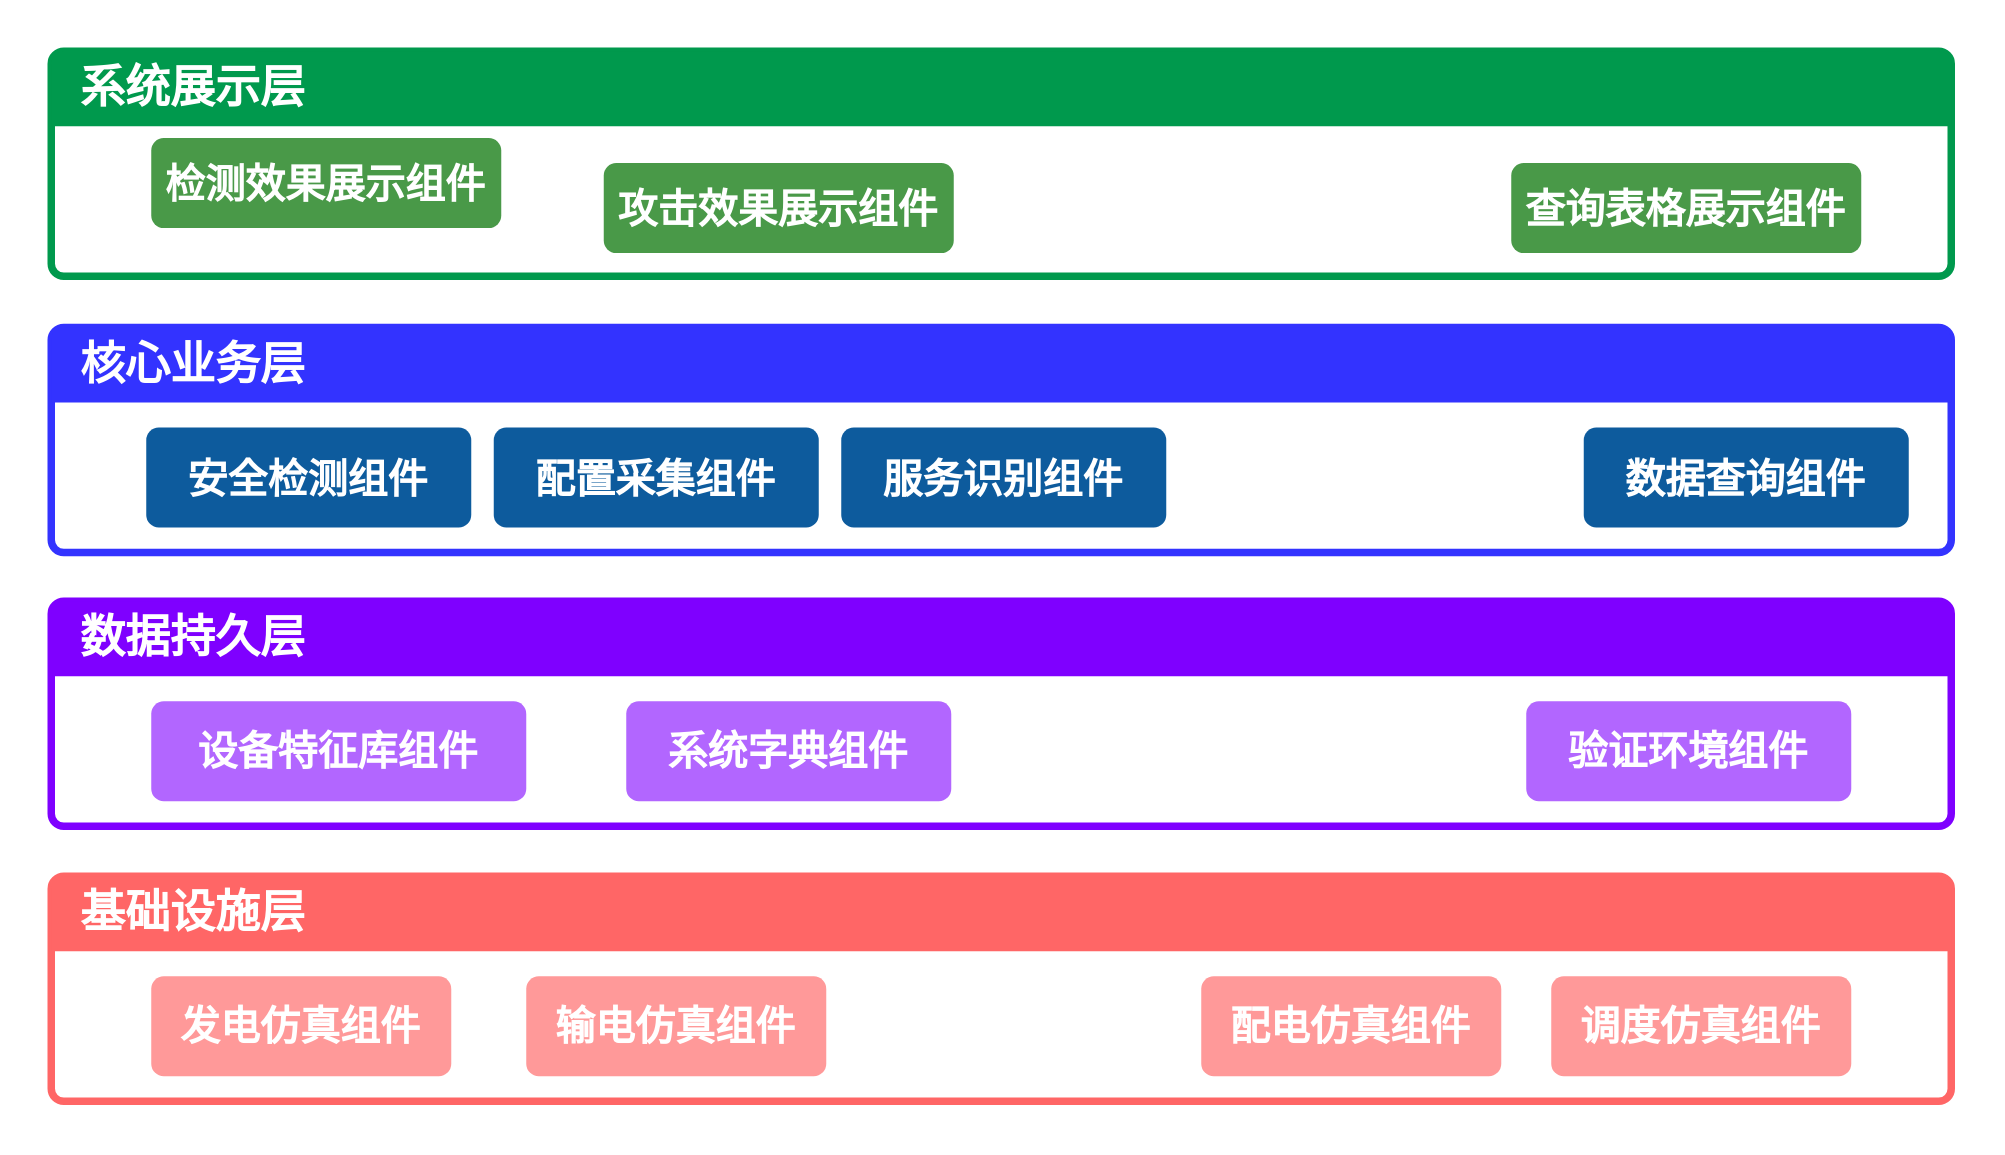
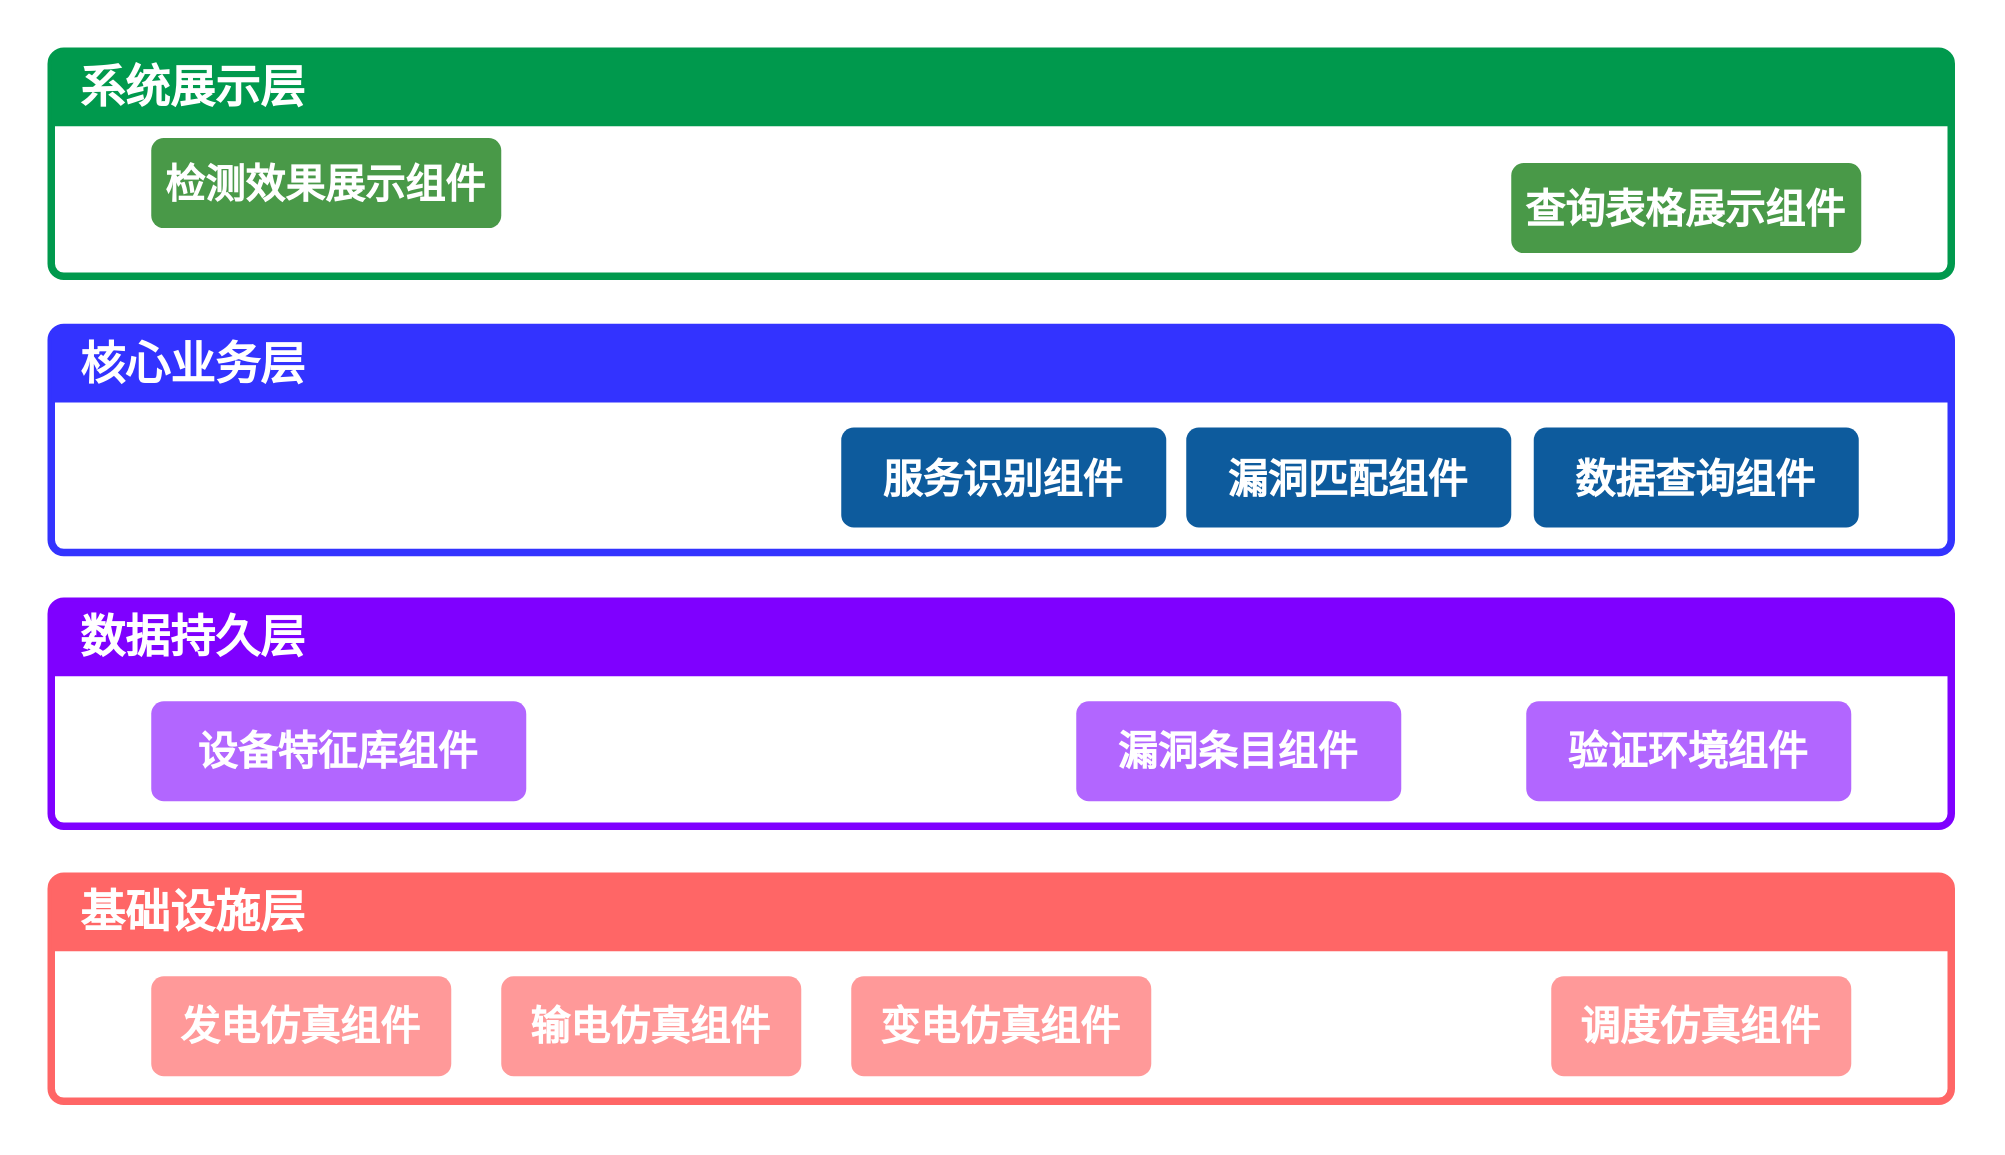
(779, 208) -> none
(309, 478) -> none
(656, 478) -> none
none -> (1349, 478)
(1746, 478) -> (1696, 478)
(789, 751) -> none
none -> (1239, 751)
(676, 1026) -> (651, 1026)
none -> (1001, 1026)
(1351, 1026) -> none
